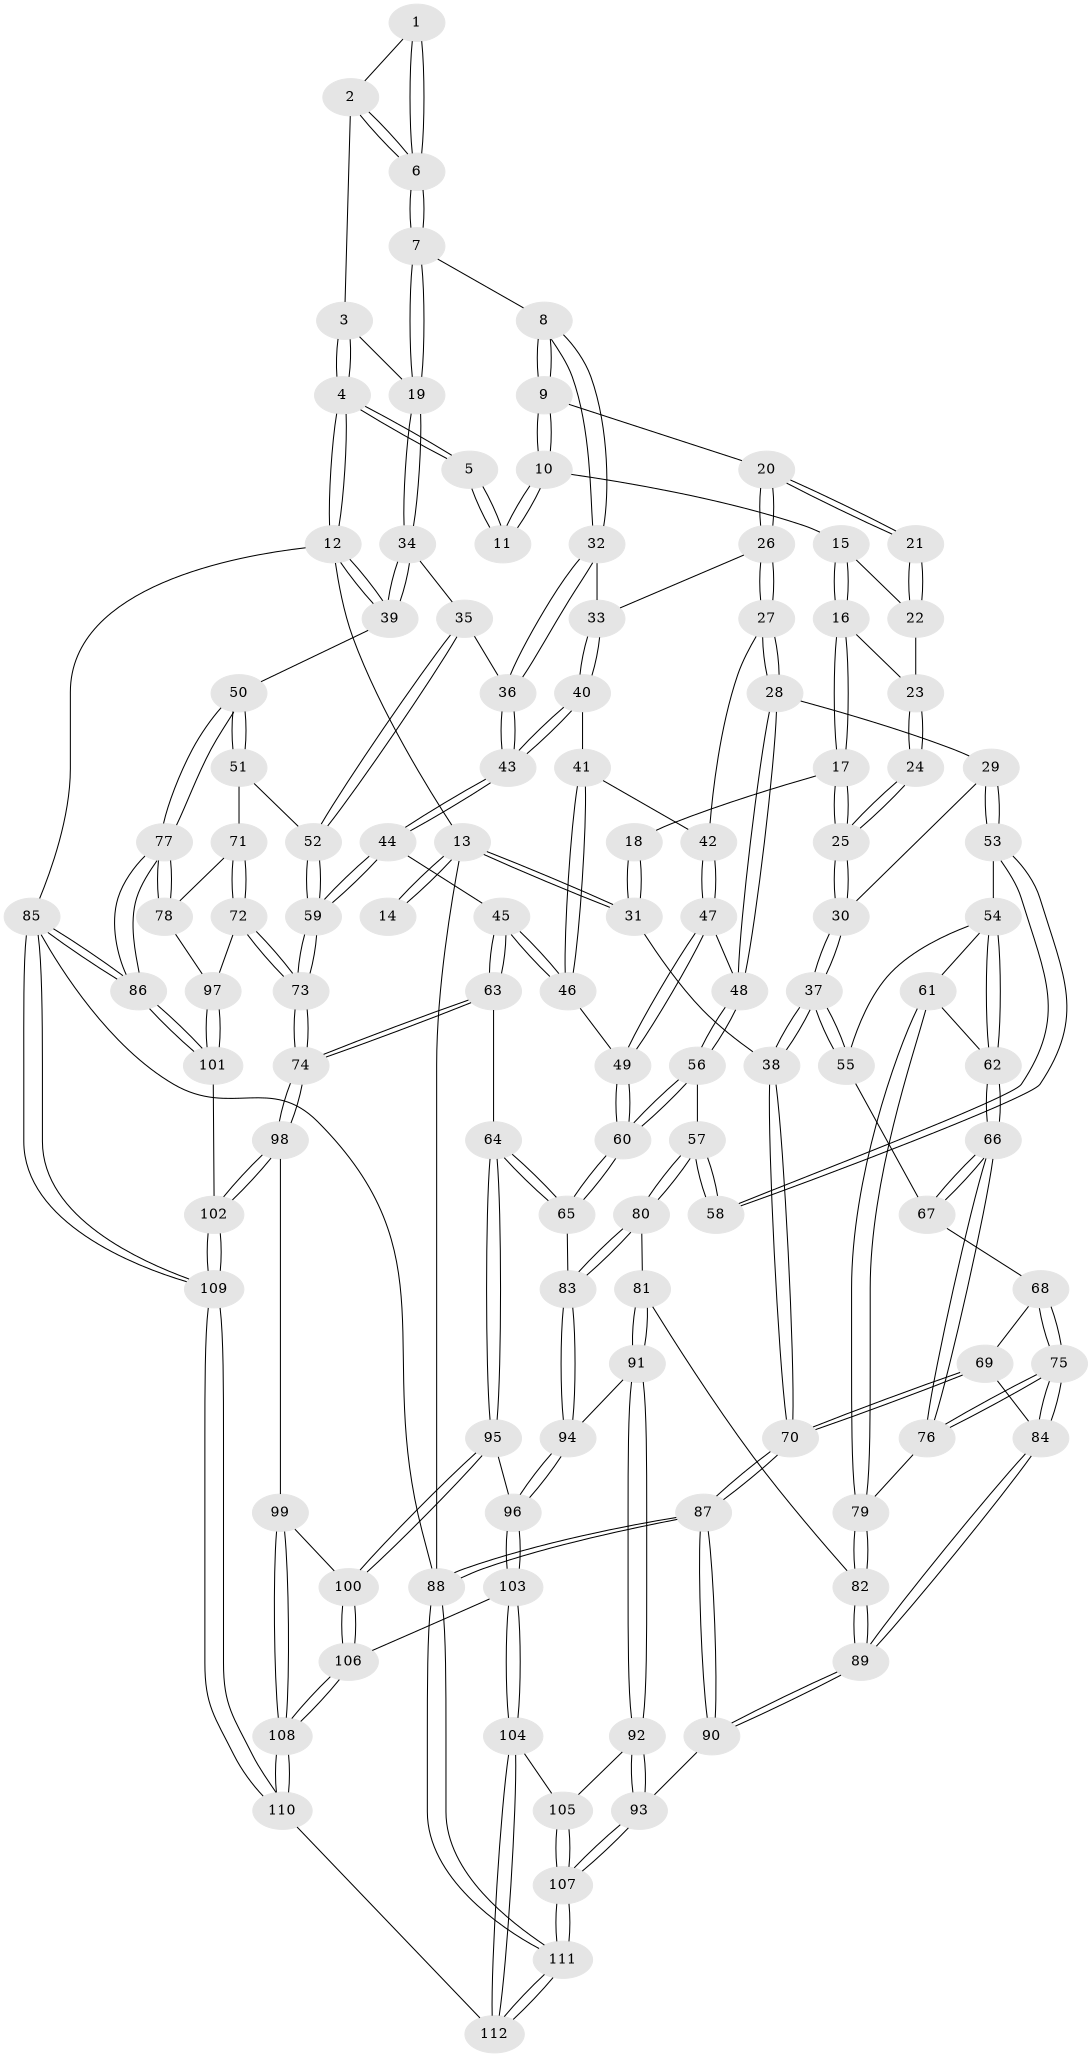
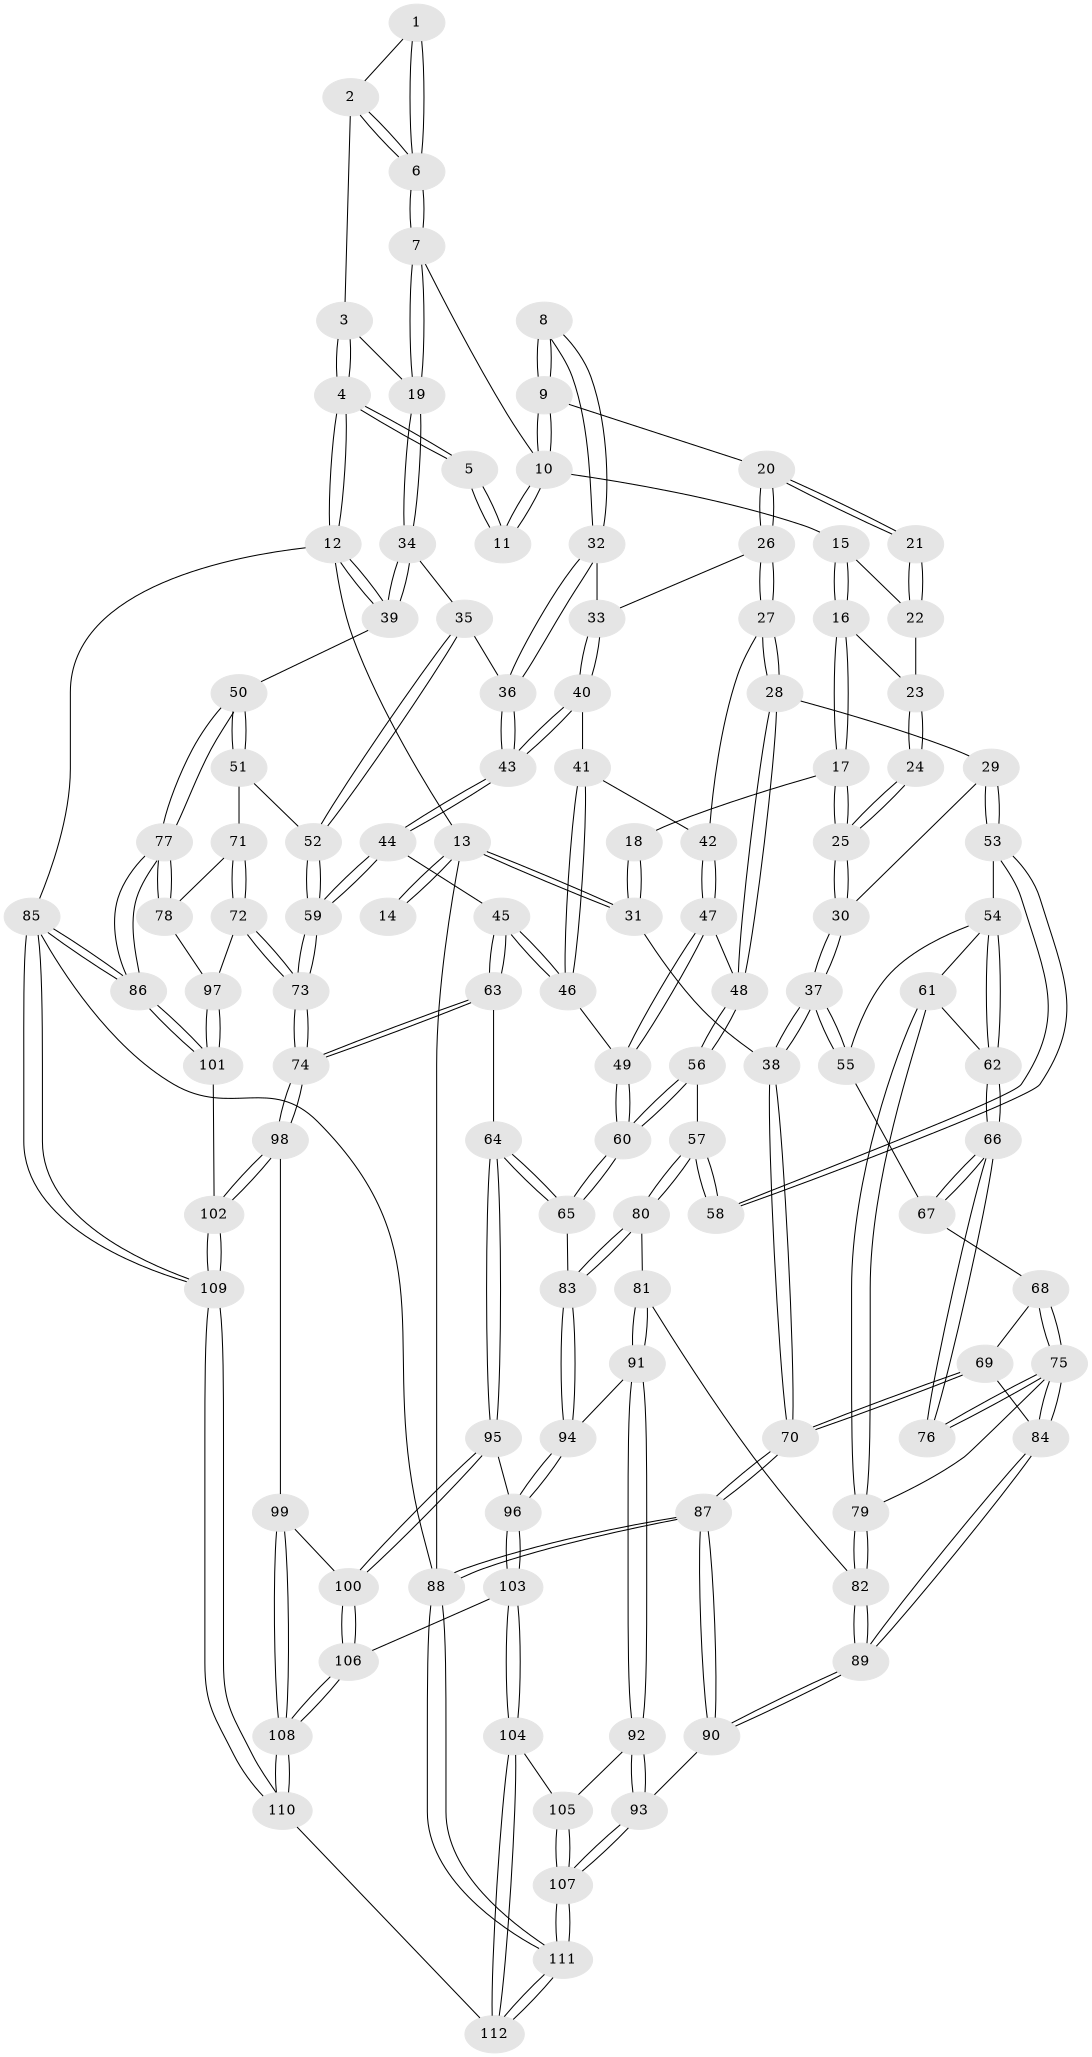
(481, 284) -> (476, 360)
(894, 1476) -> (971, 1451)
